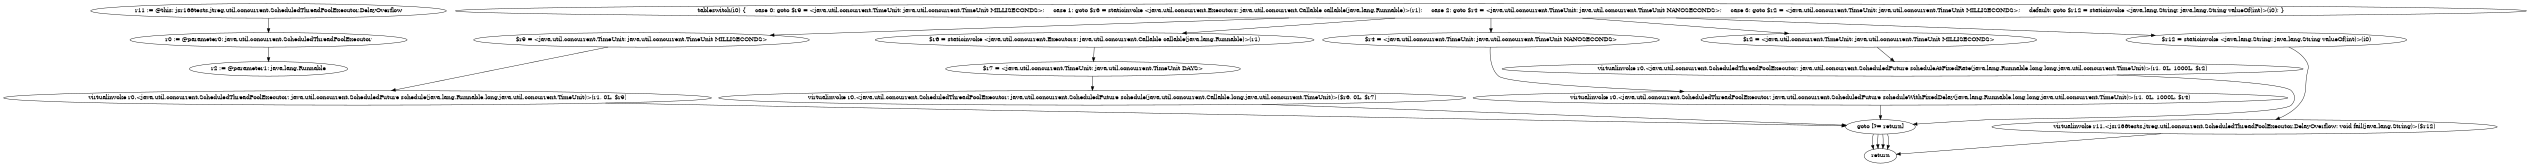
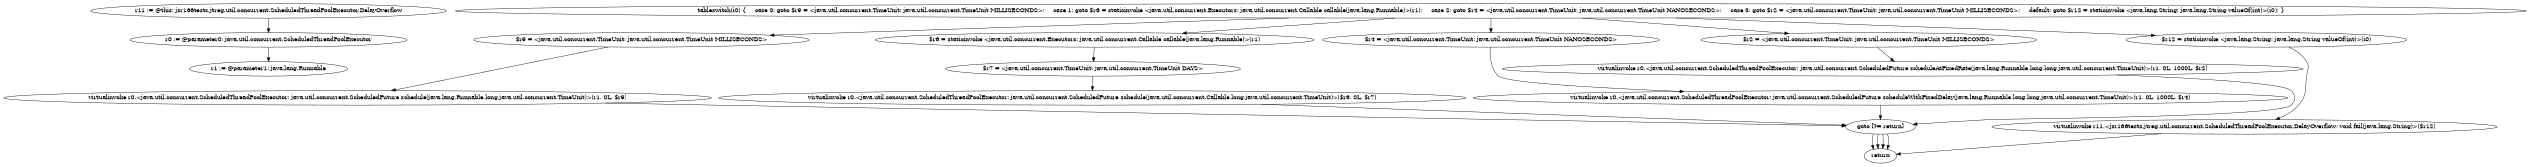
(269, 69) -> (269, 69)
